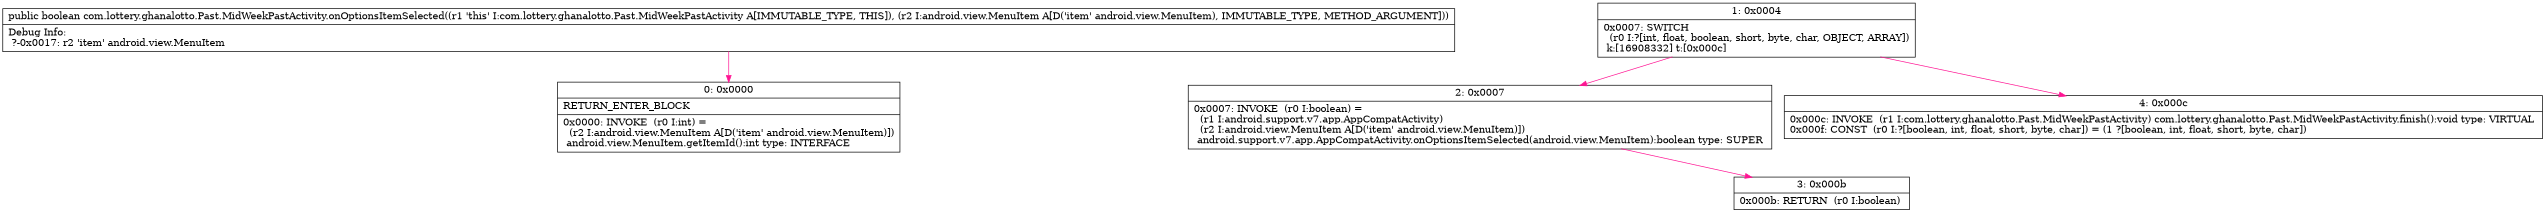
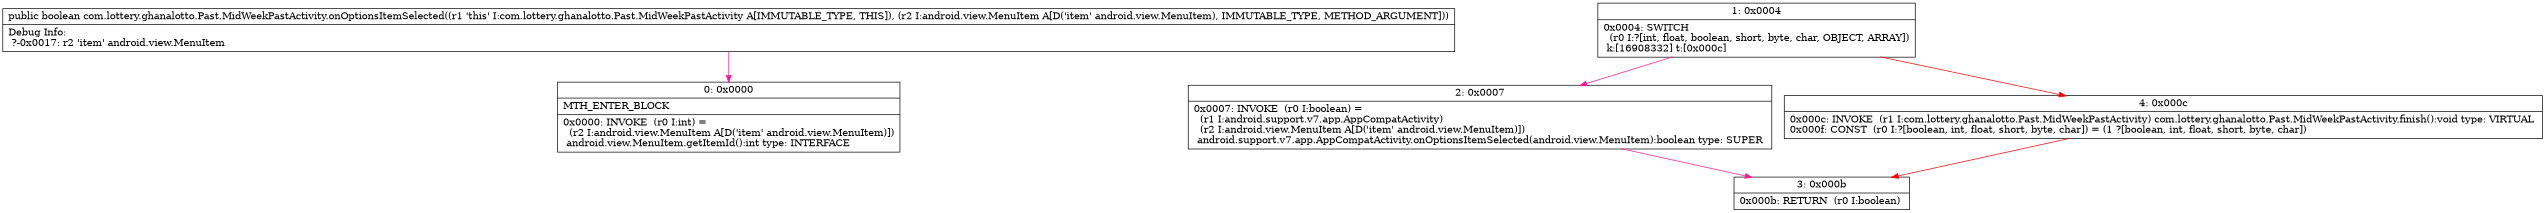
(1649, 28) -> (1649, 28)
(1970, 76) -> (1970, 76)
(627, 106) -> (616, 106)
none -> (1984, 157)
